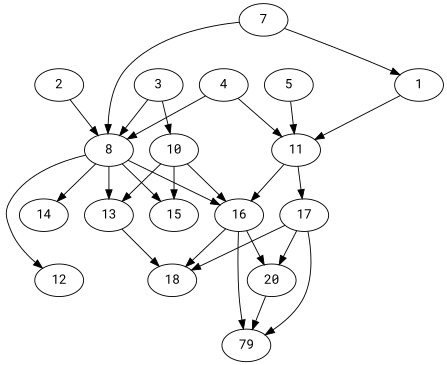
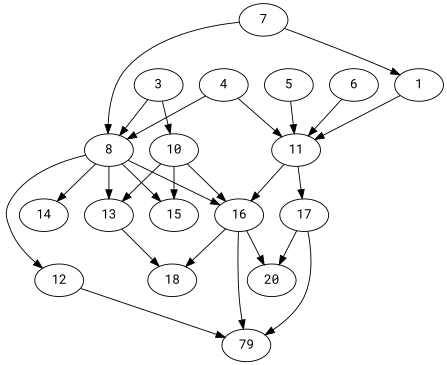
(59, 85) -> none
none -> (354, 85)
(244, 245) -> none
(261, 309) -> (149, 311)
